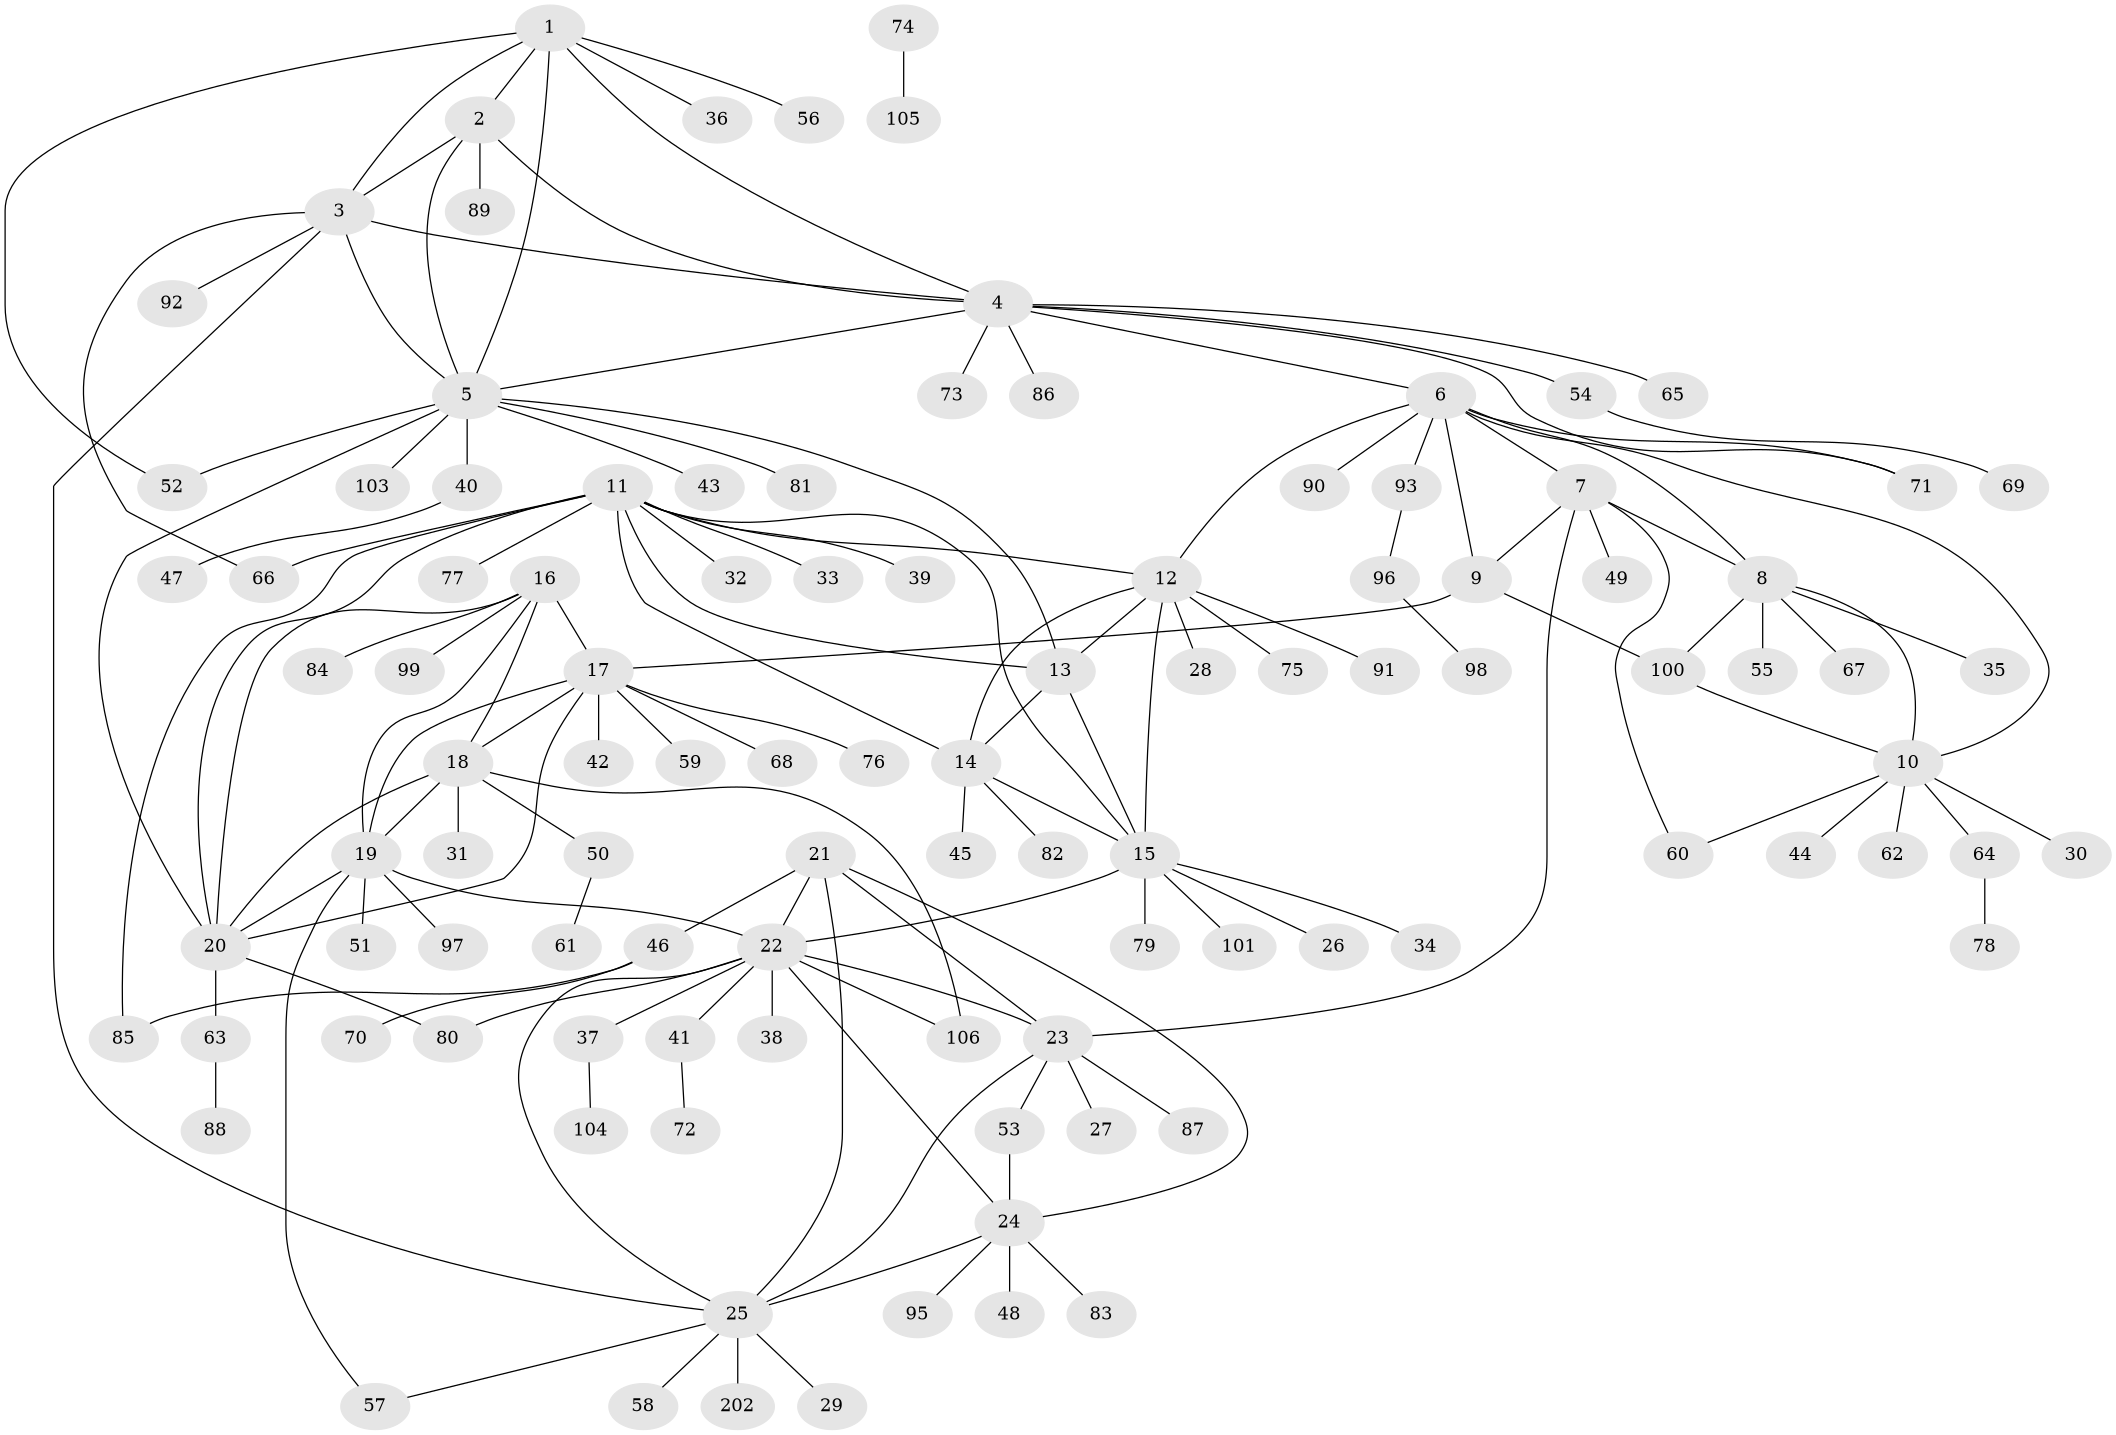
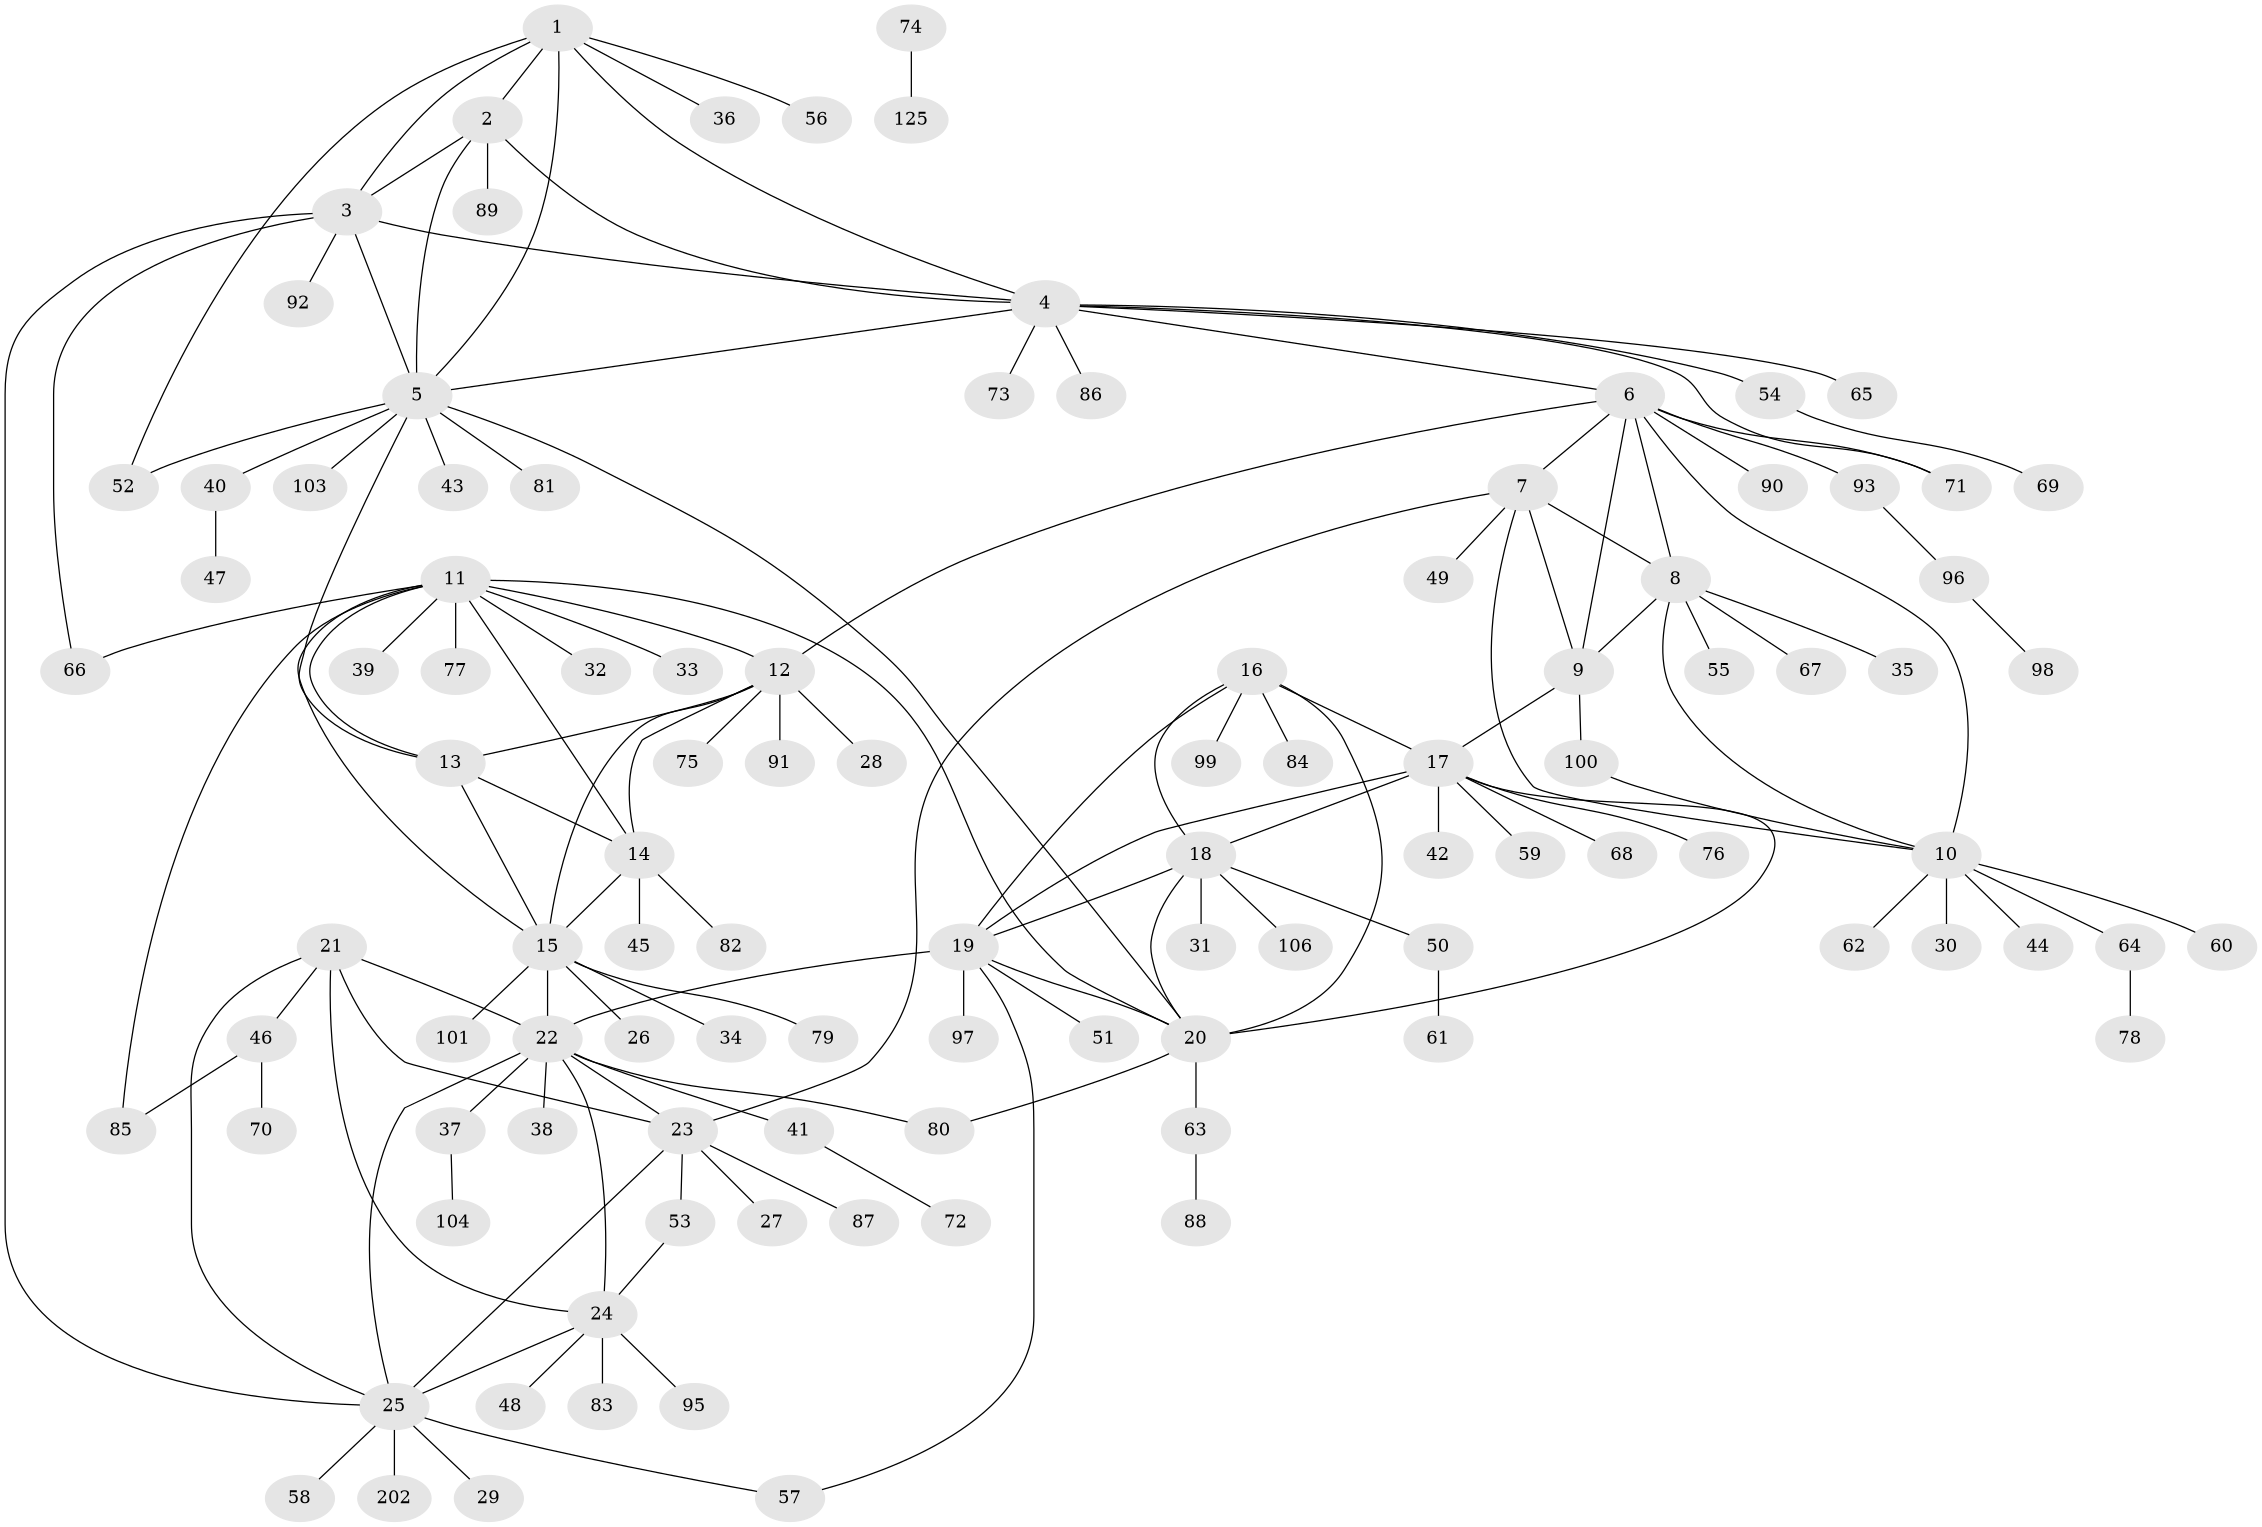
(904, 120) -> (911, 120)
(1716, 625) -> (1627, 625)
(1616, 659) -> (1532, 785)
(867, 993) -> none
